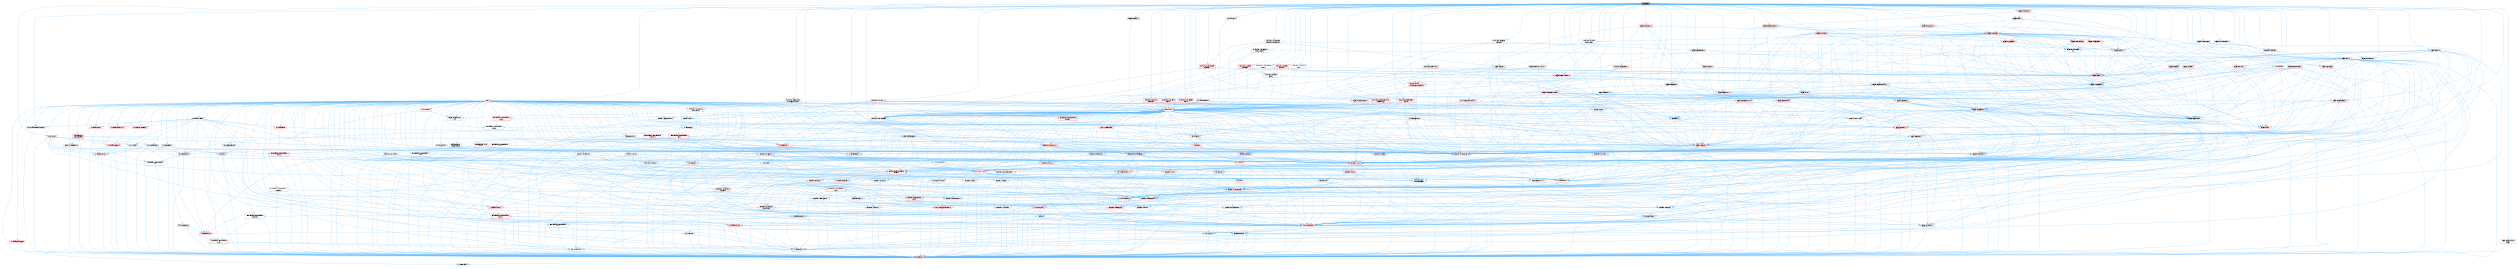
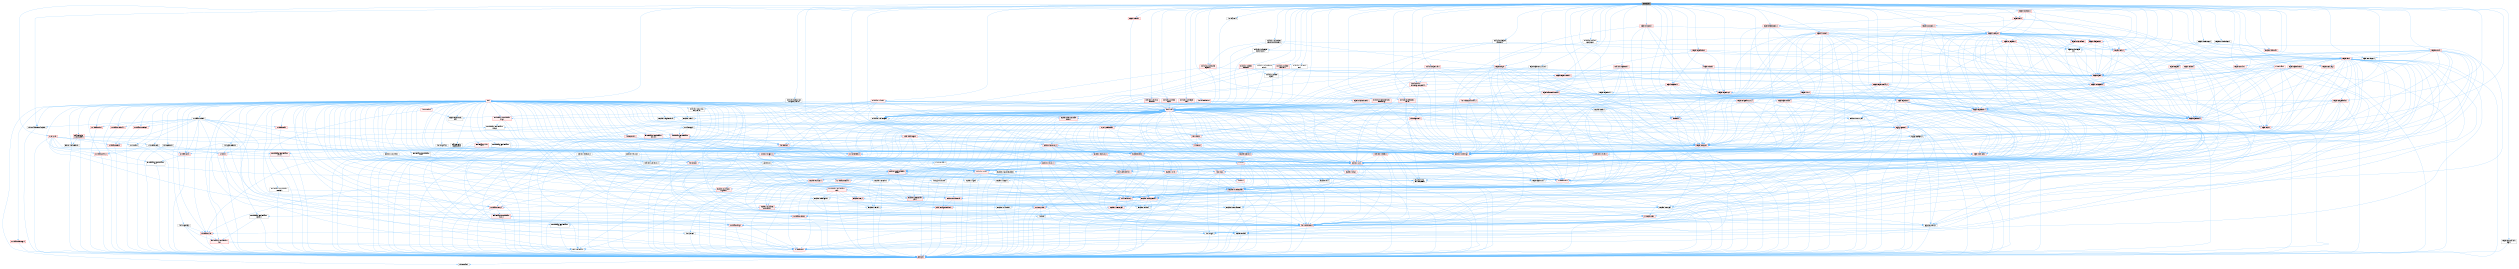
(1136, 154) -> (1137, 154)
